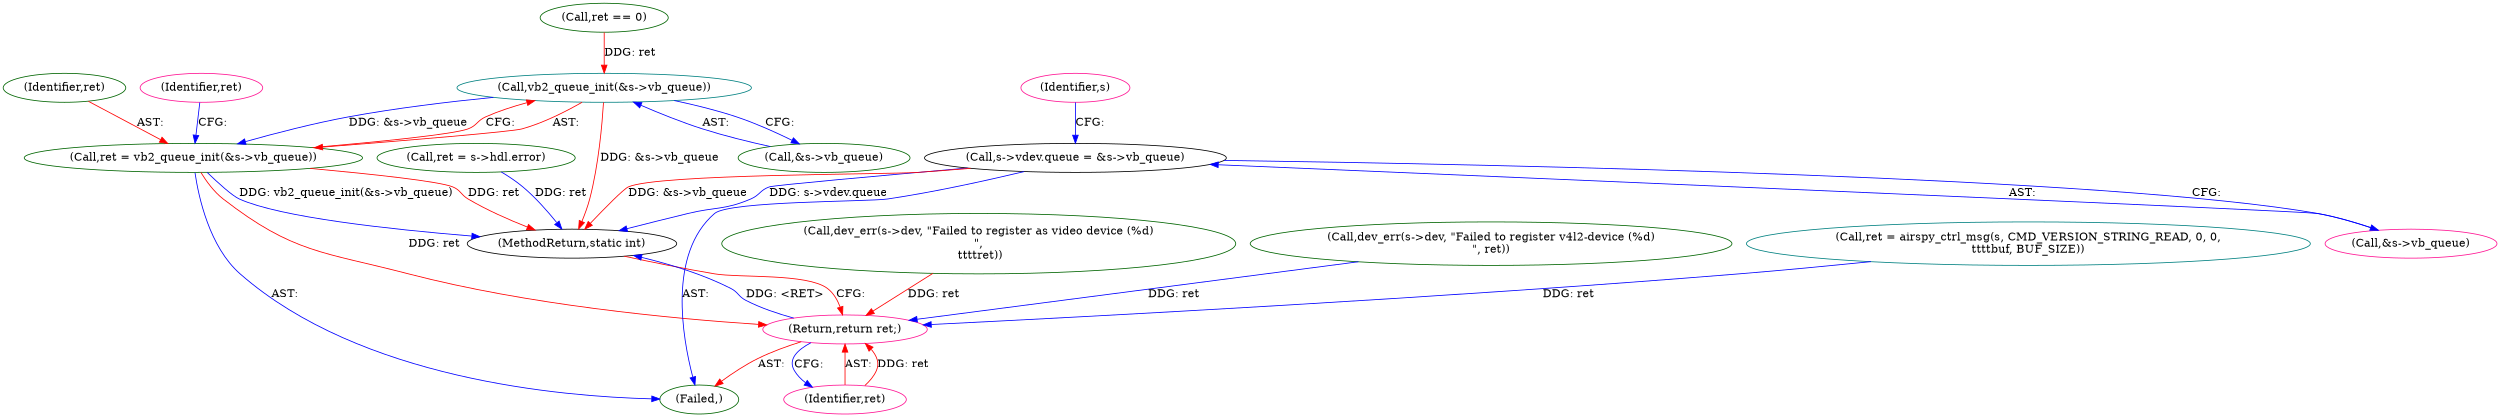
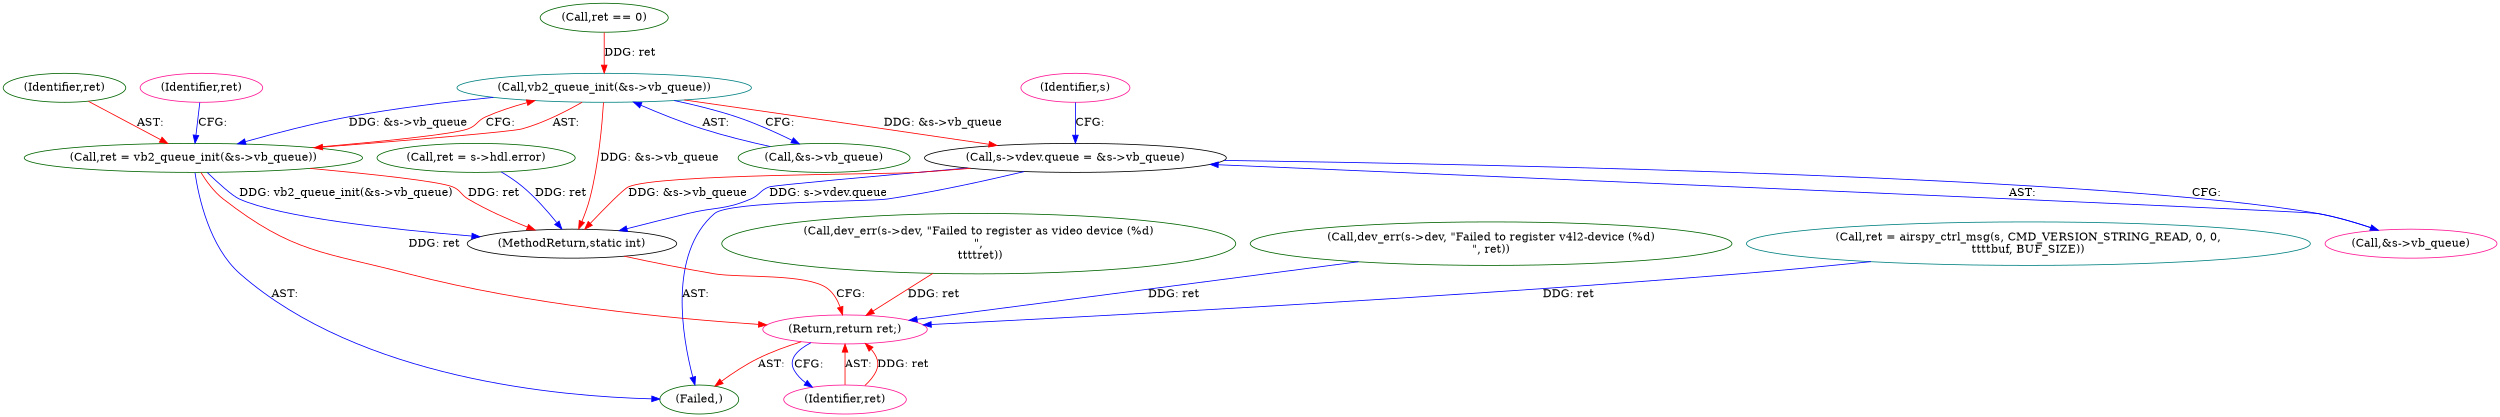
none -> (837, 122)
(720, 283) -> none
